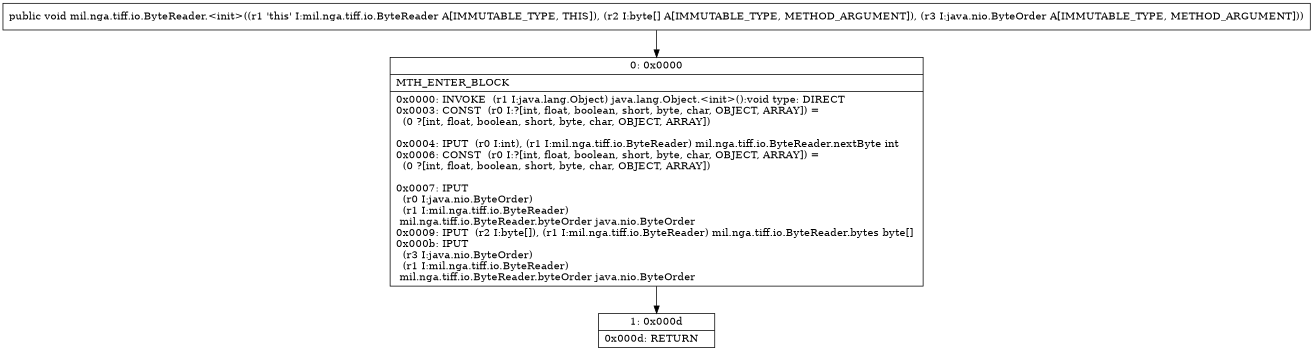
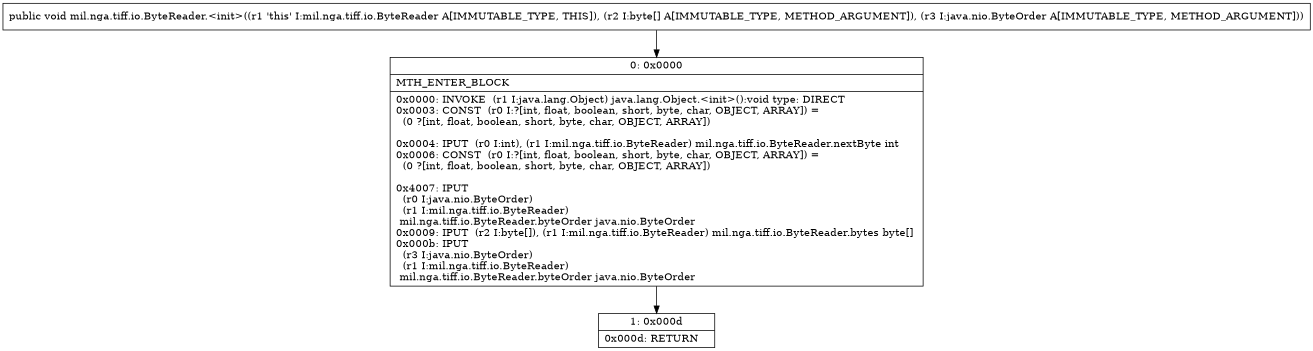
(436, 188) -> (436, 188)
